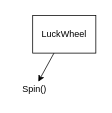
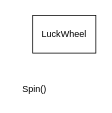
(47, 65) -> none
